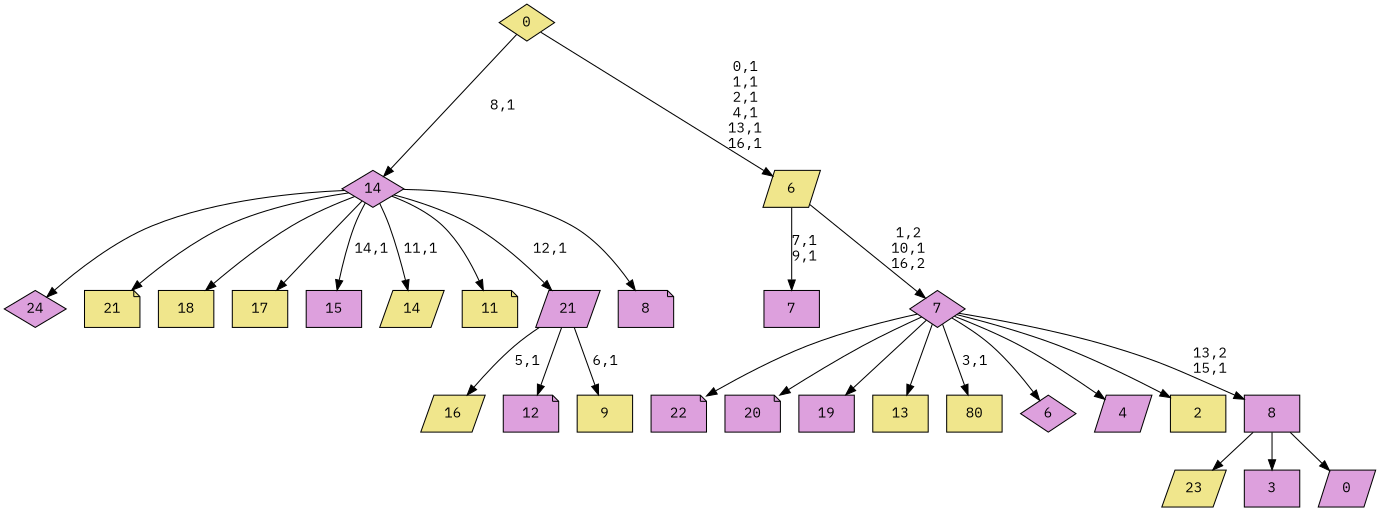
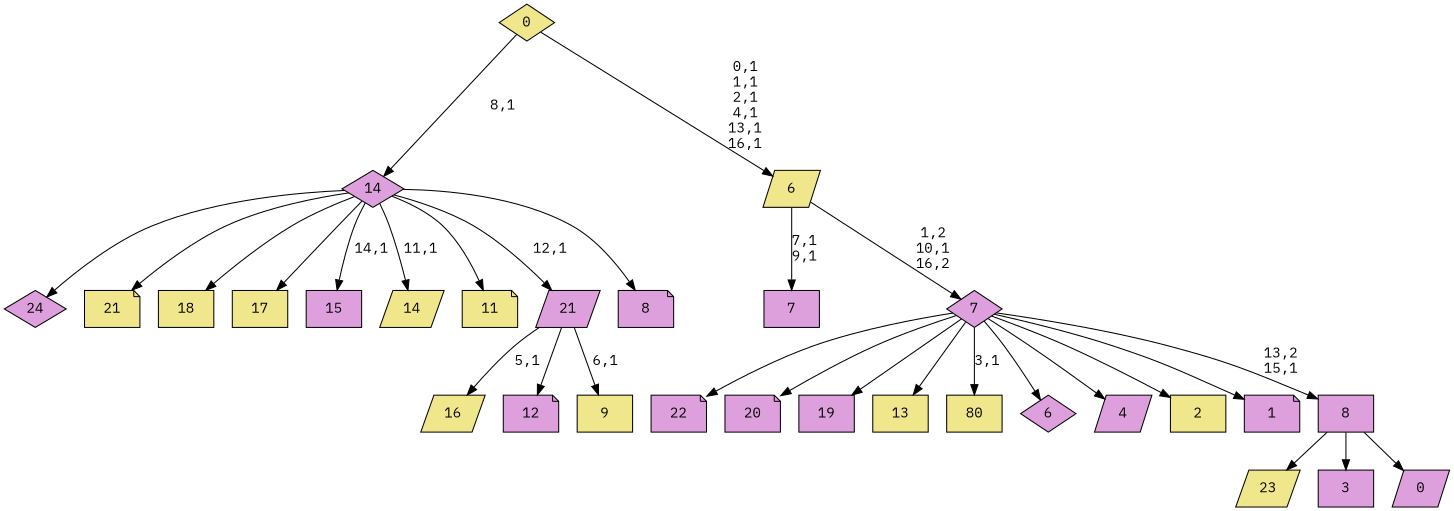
none -> (1272, 414)
